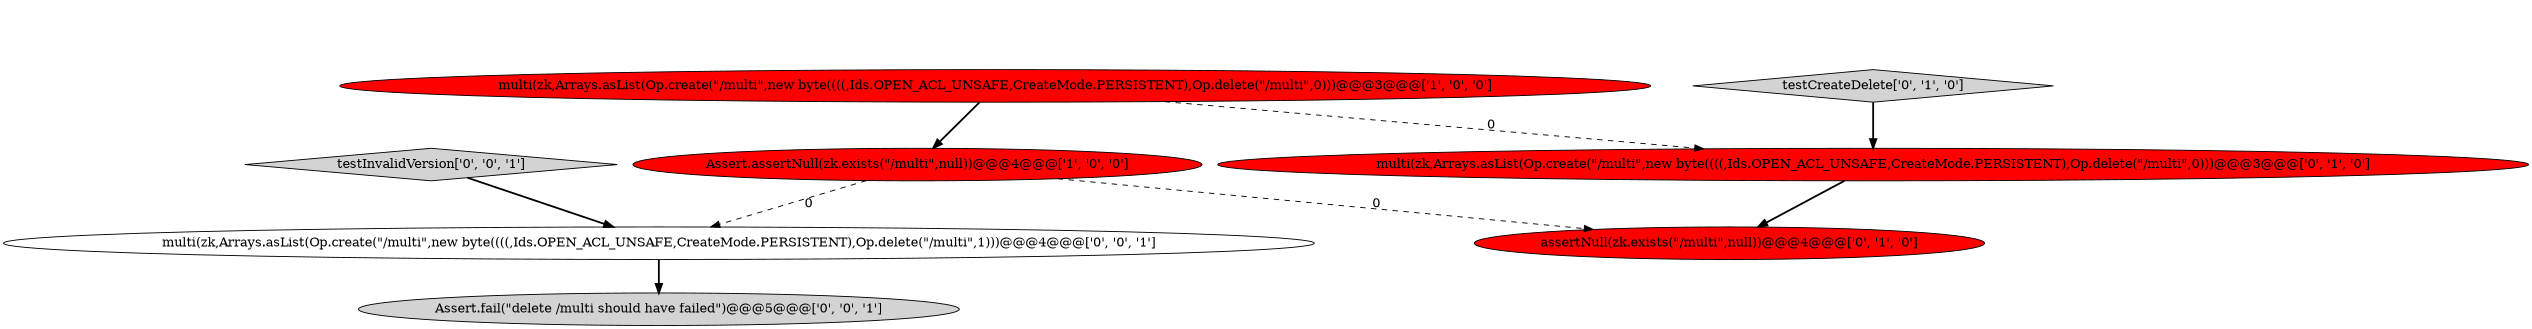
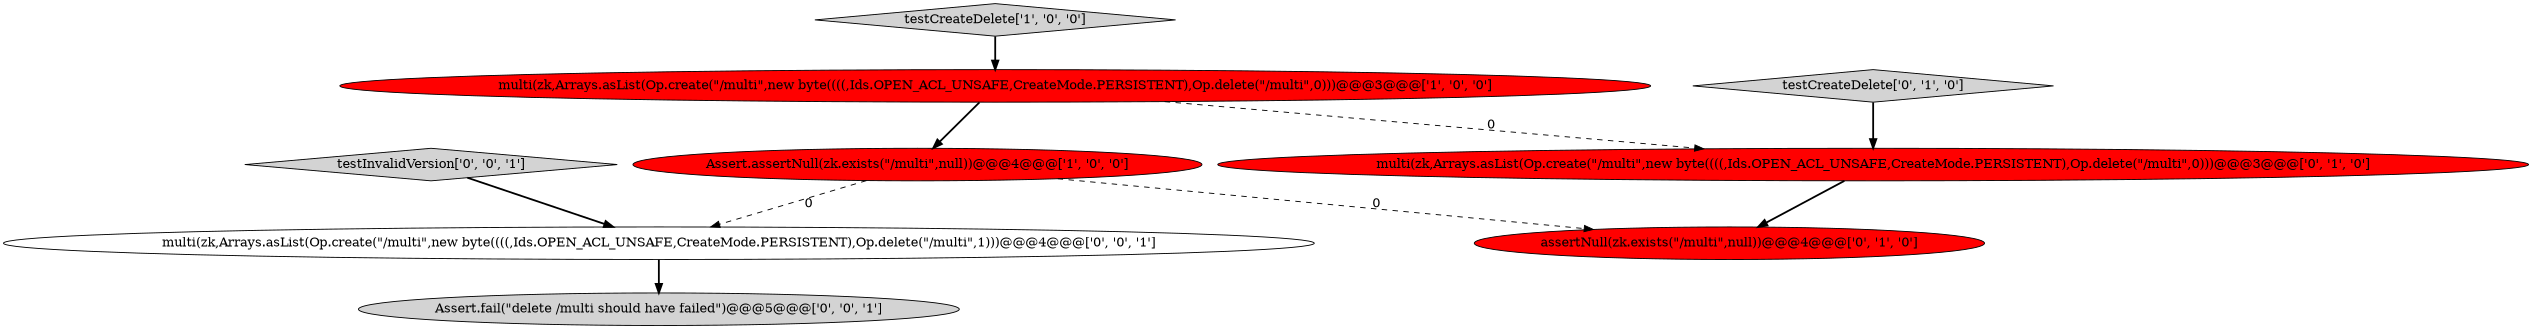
none -> (995, 20)
